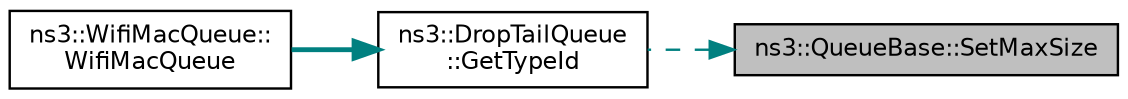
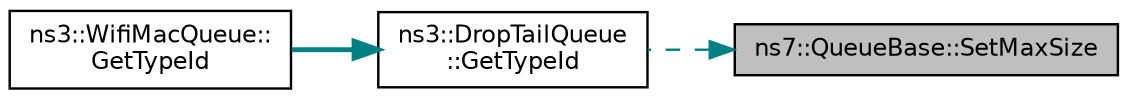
(150, 50) -> (150, 50)
(926, 50) -> (926, 50)
